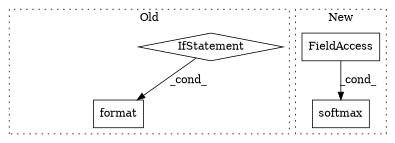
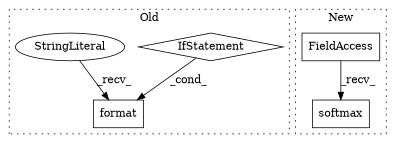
none -> (70, 47)
(358, 80) -> (358, 80)
